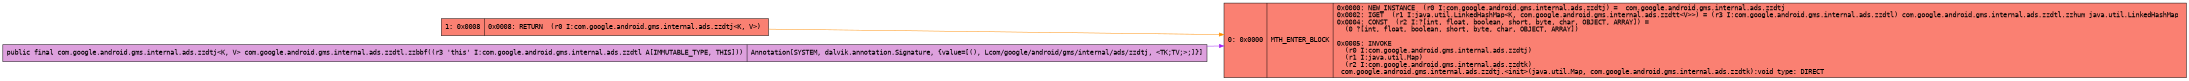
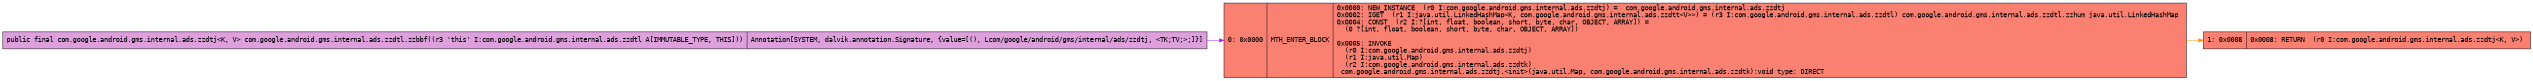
(994, 32) -> (2193, 40)
